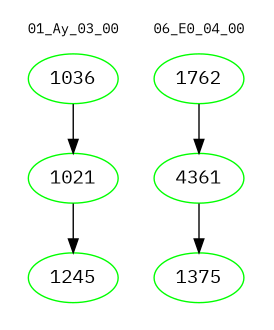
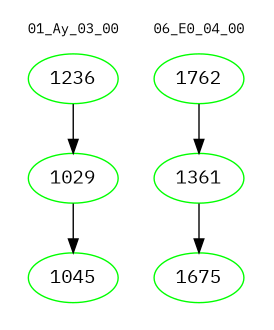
(73, 79) -> (73, 79)
(73, 178) -> (73, 178)
(199, 178) -> (199, 178)
(73, 278) -> (73, 278)
(199, 278) -> (199, 278)
